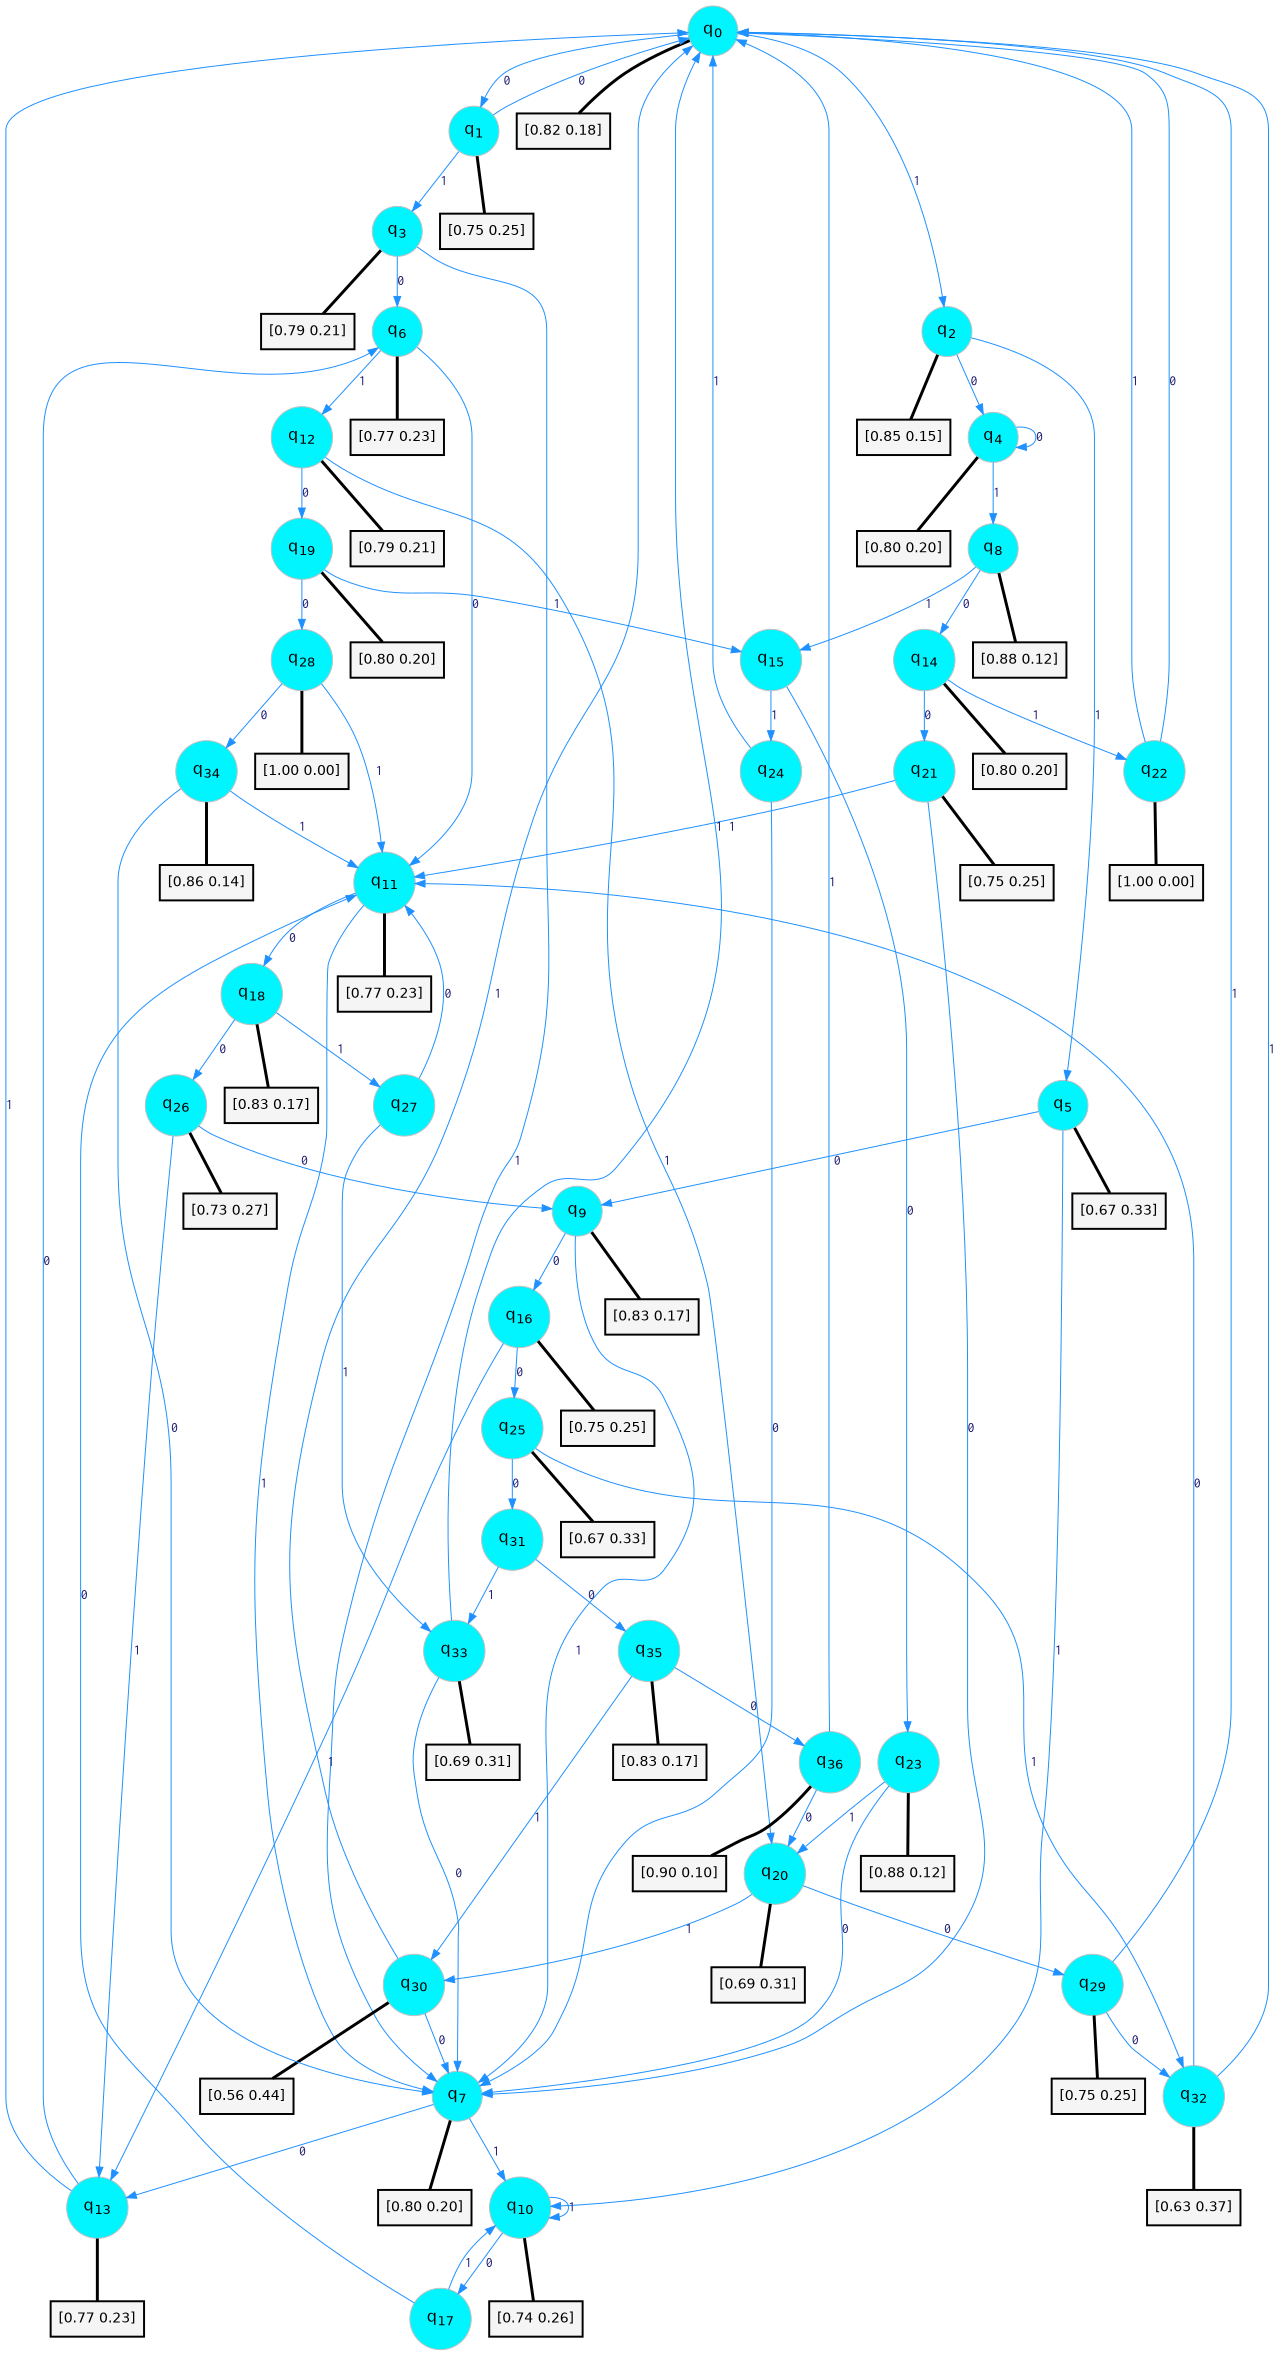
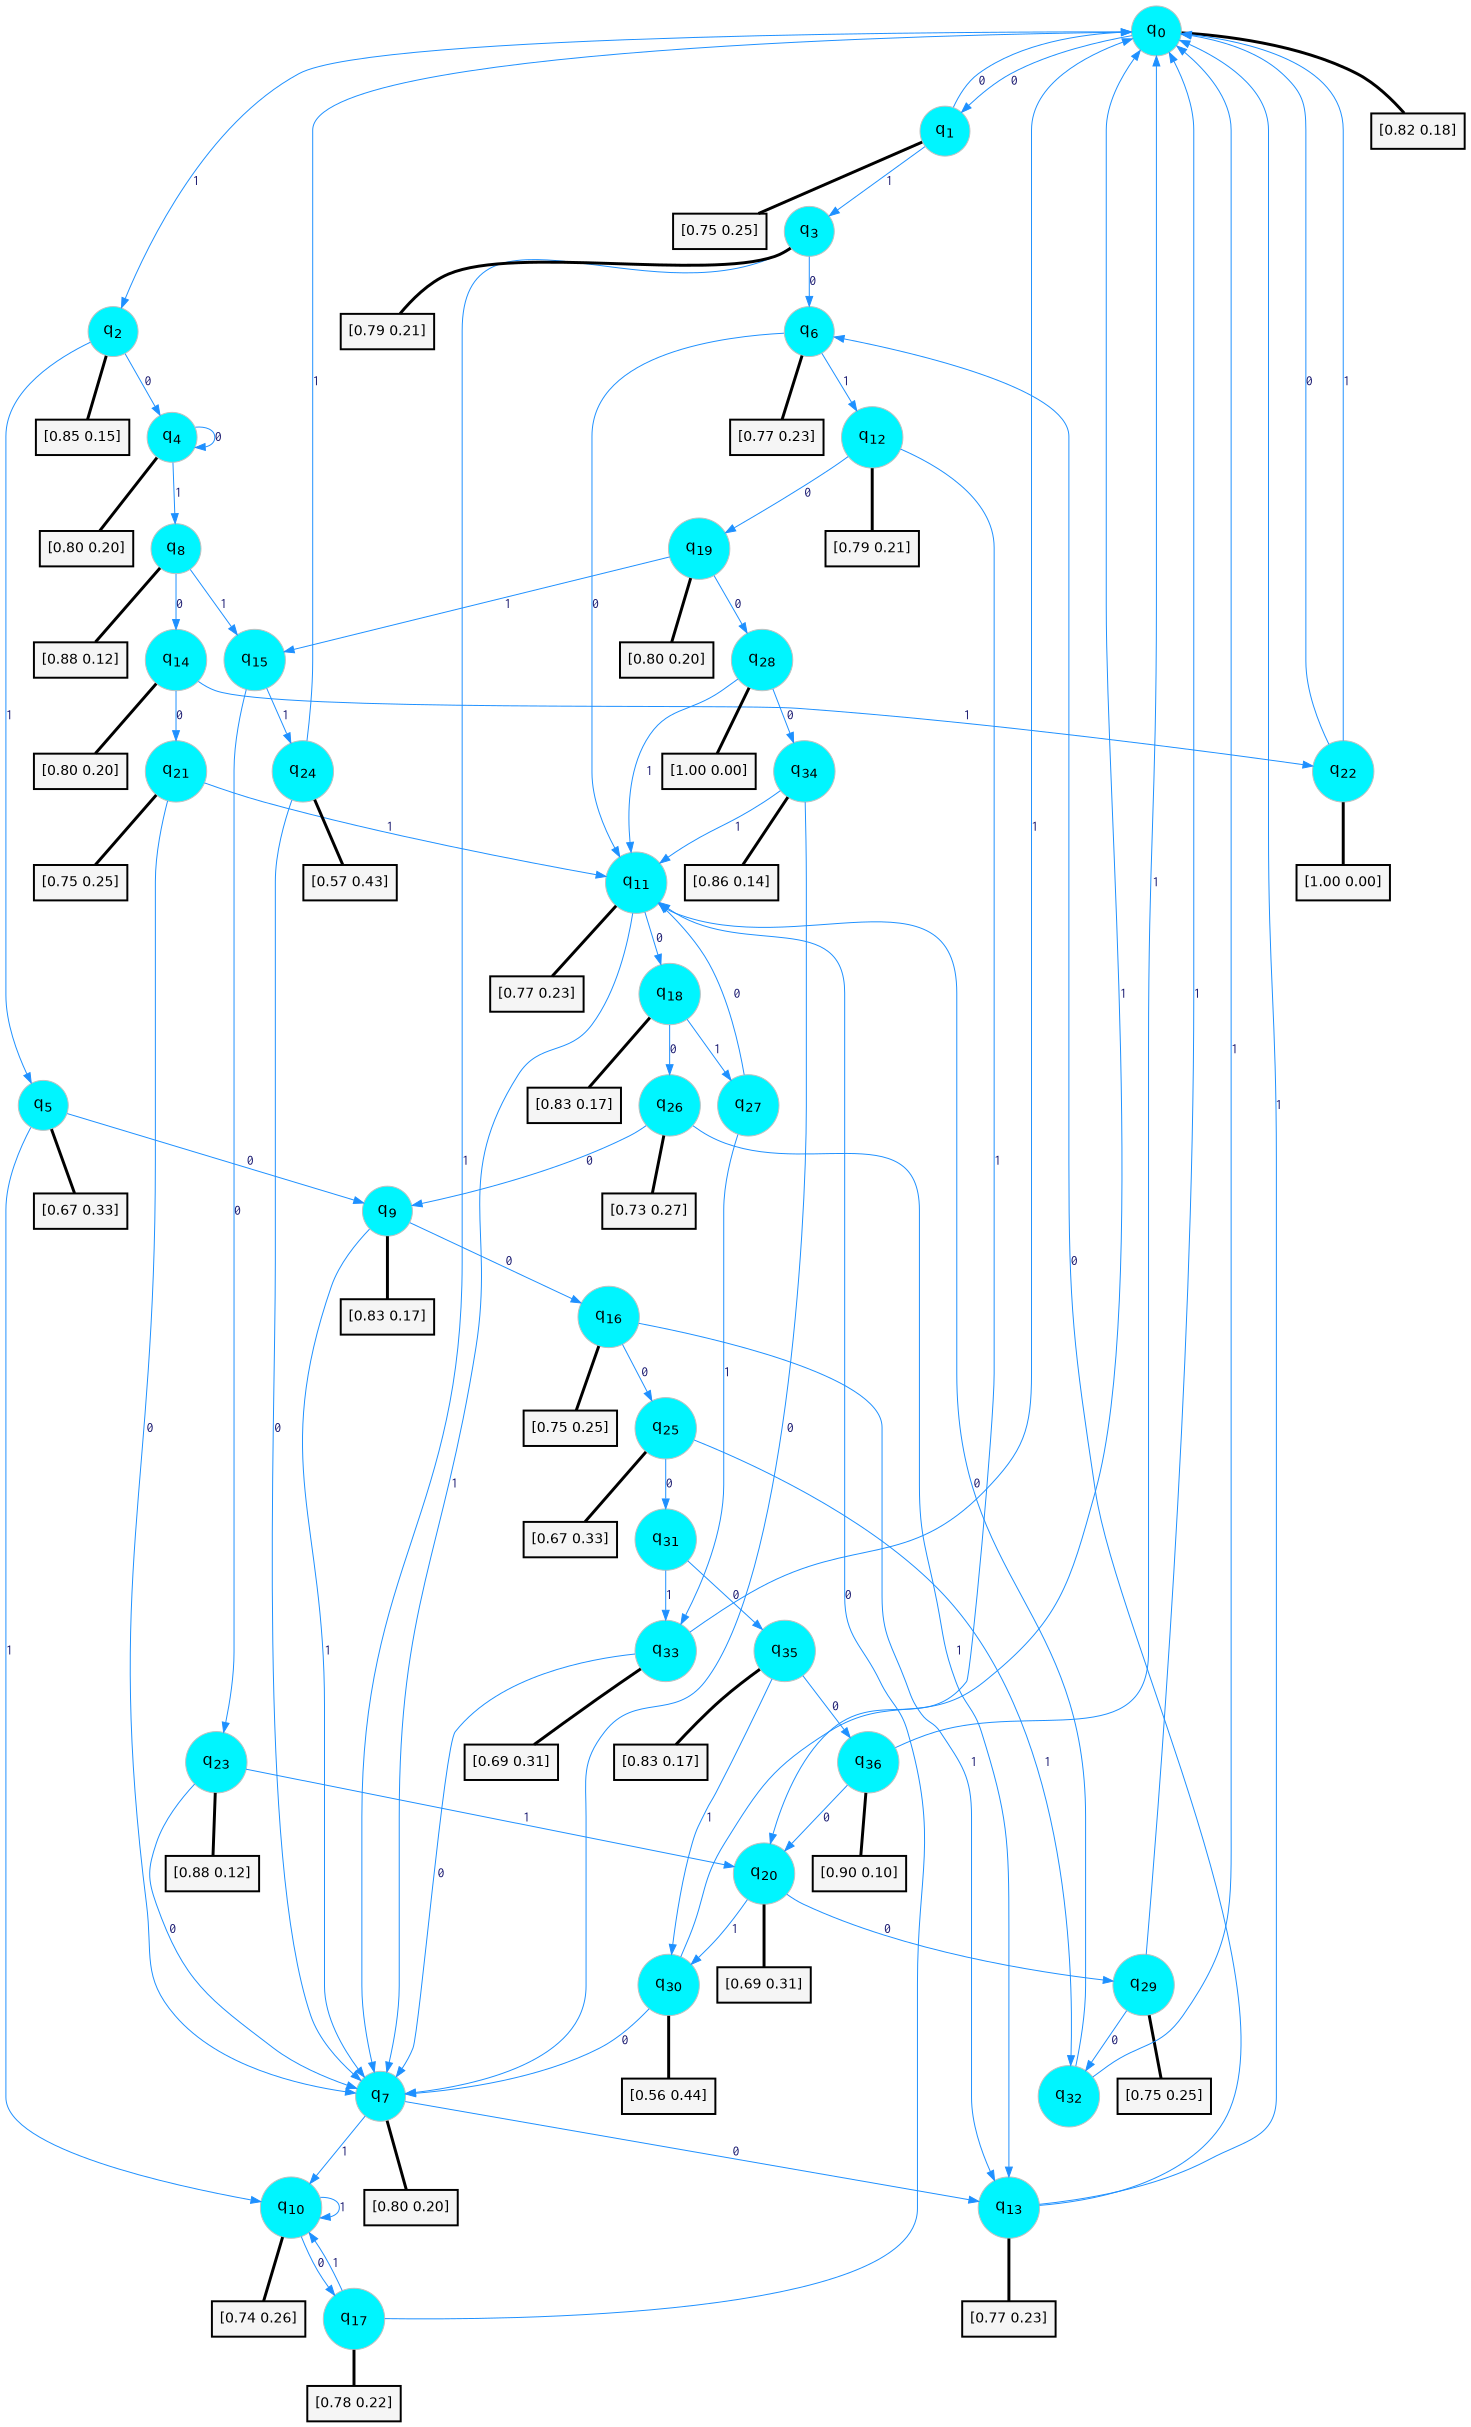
none -> (350, 883)
(1194, 2208) -> none
none -> (354, 2404)
